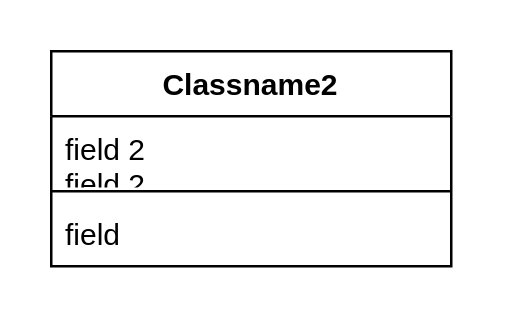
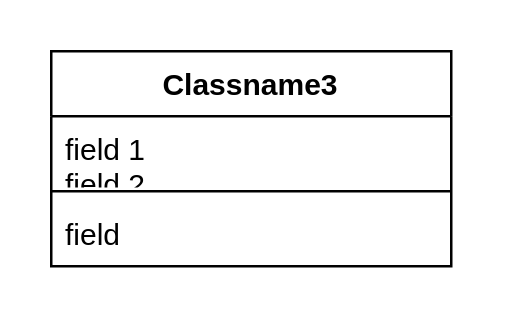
(251, 87) -> (251, 87)
(113, 170) -> (113, 170)
